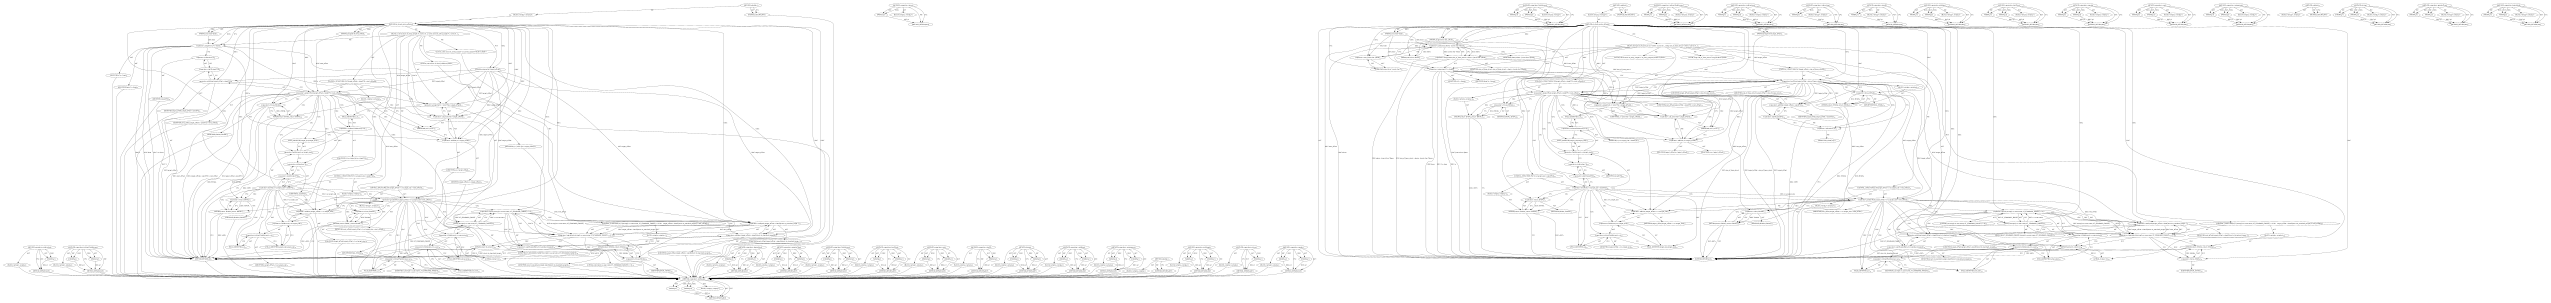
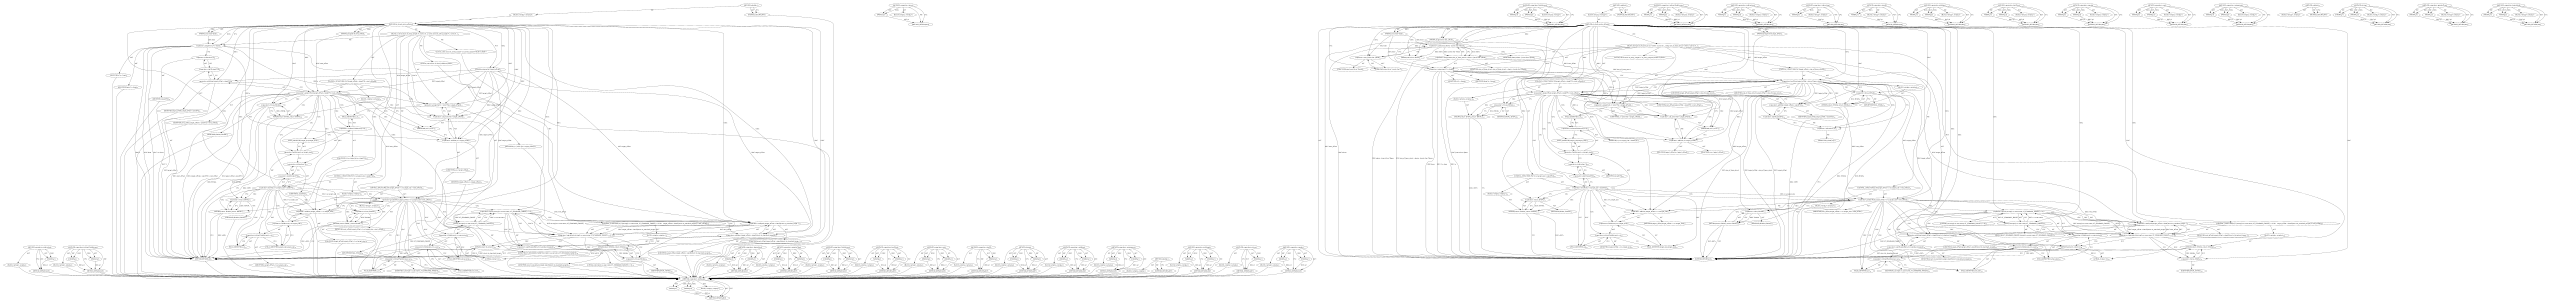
(1422, 50) -> (1431, 54)
(1707, 58) -> none
none -> (1350, 70)
